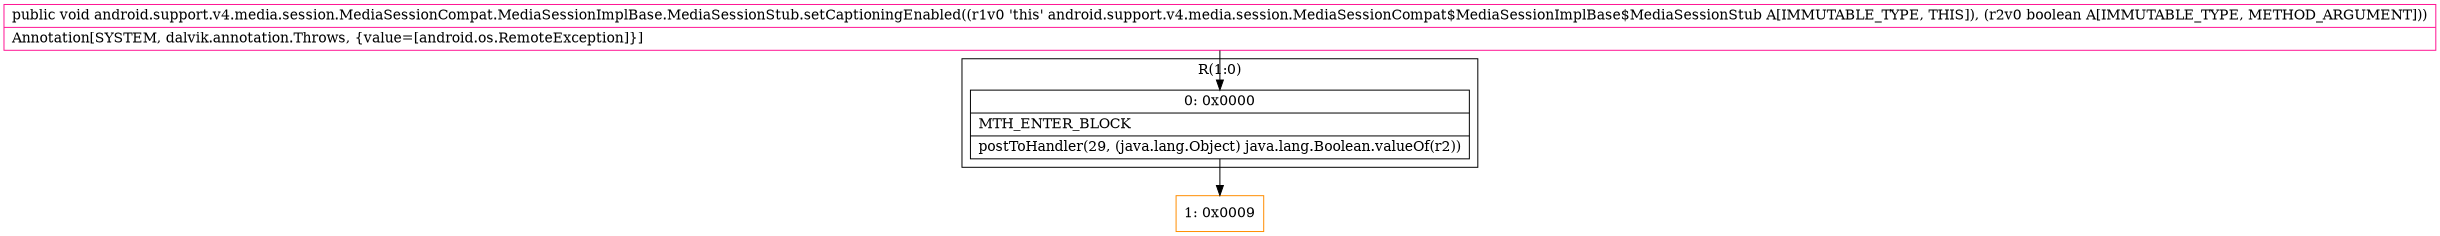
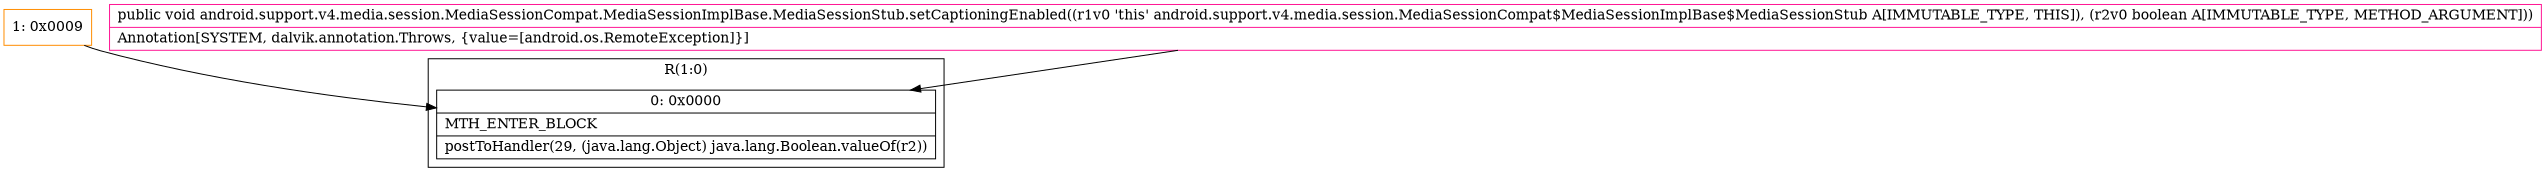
(1220, 174) -> (254, 84)
